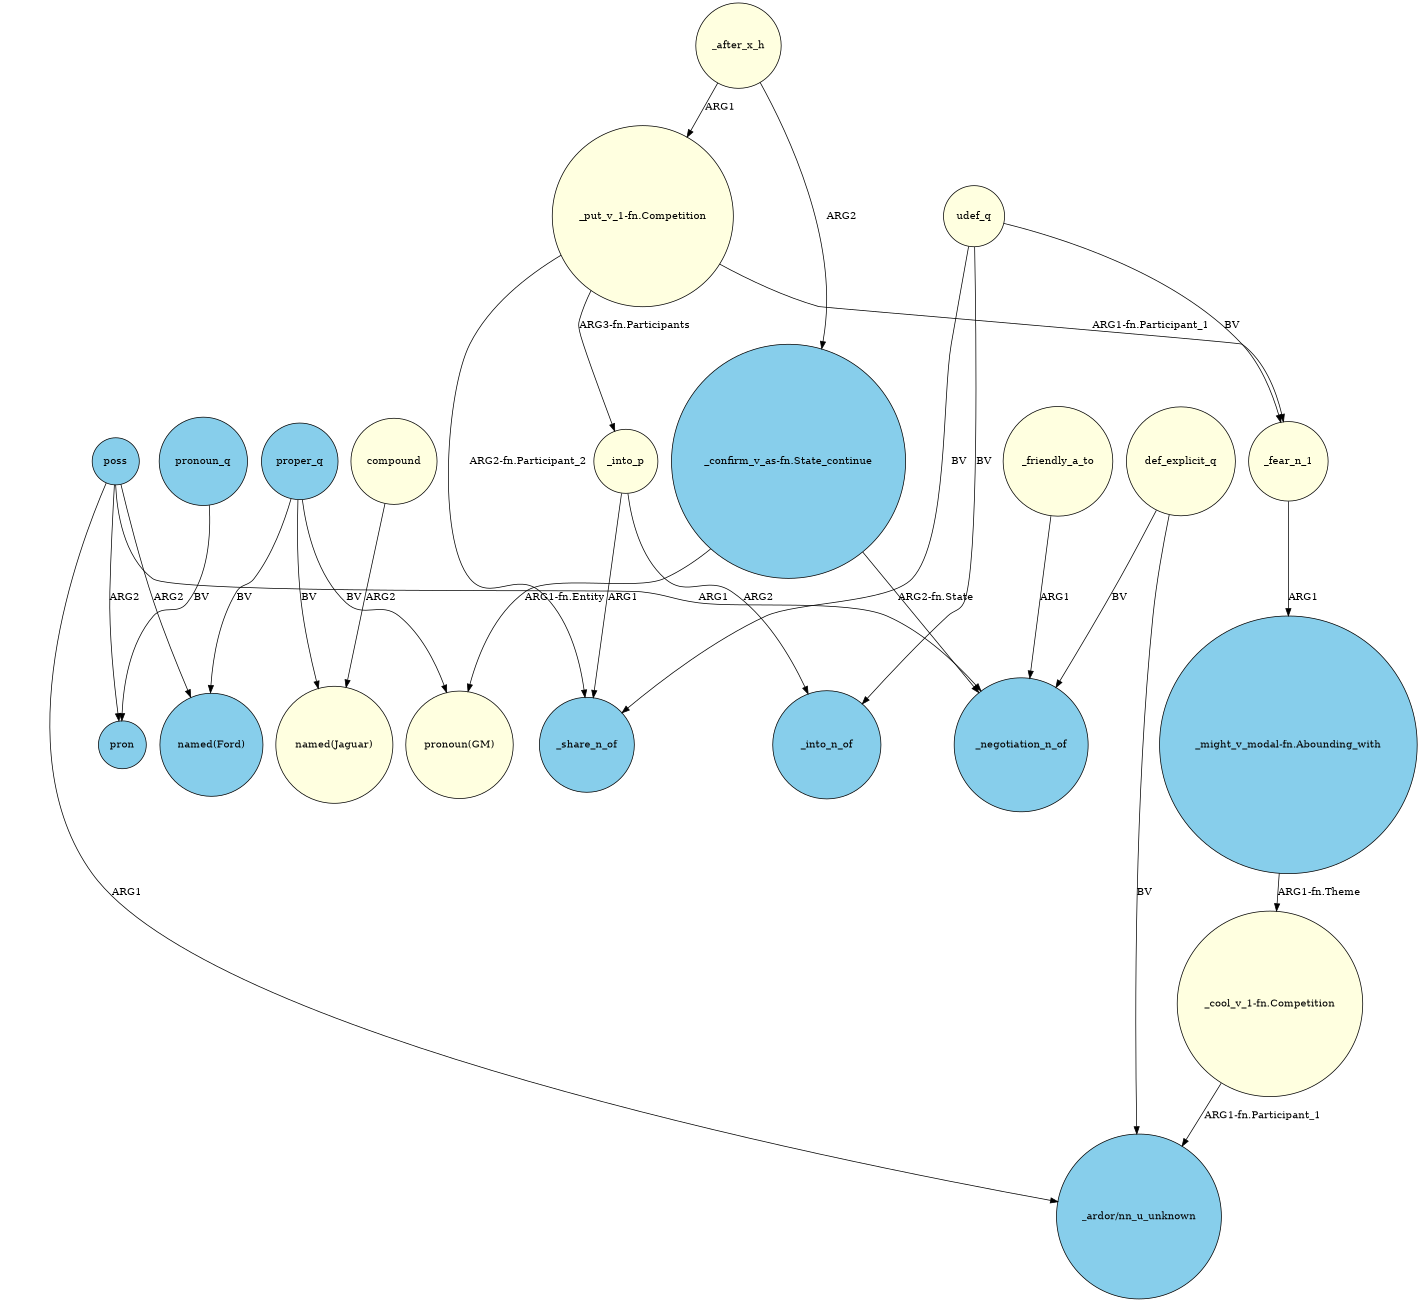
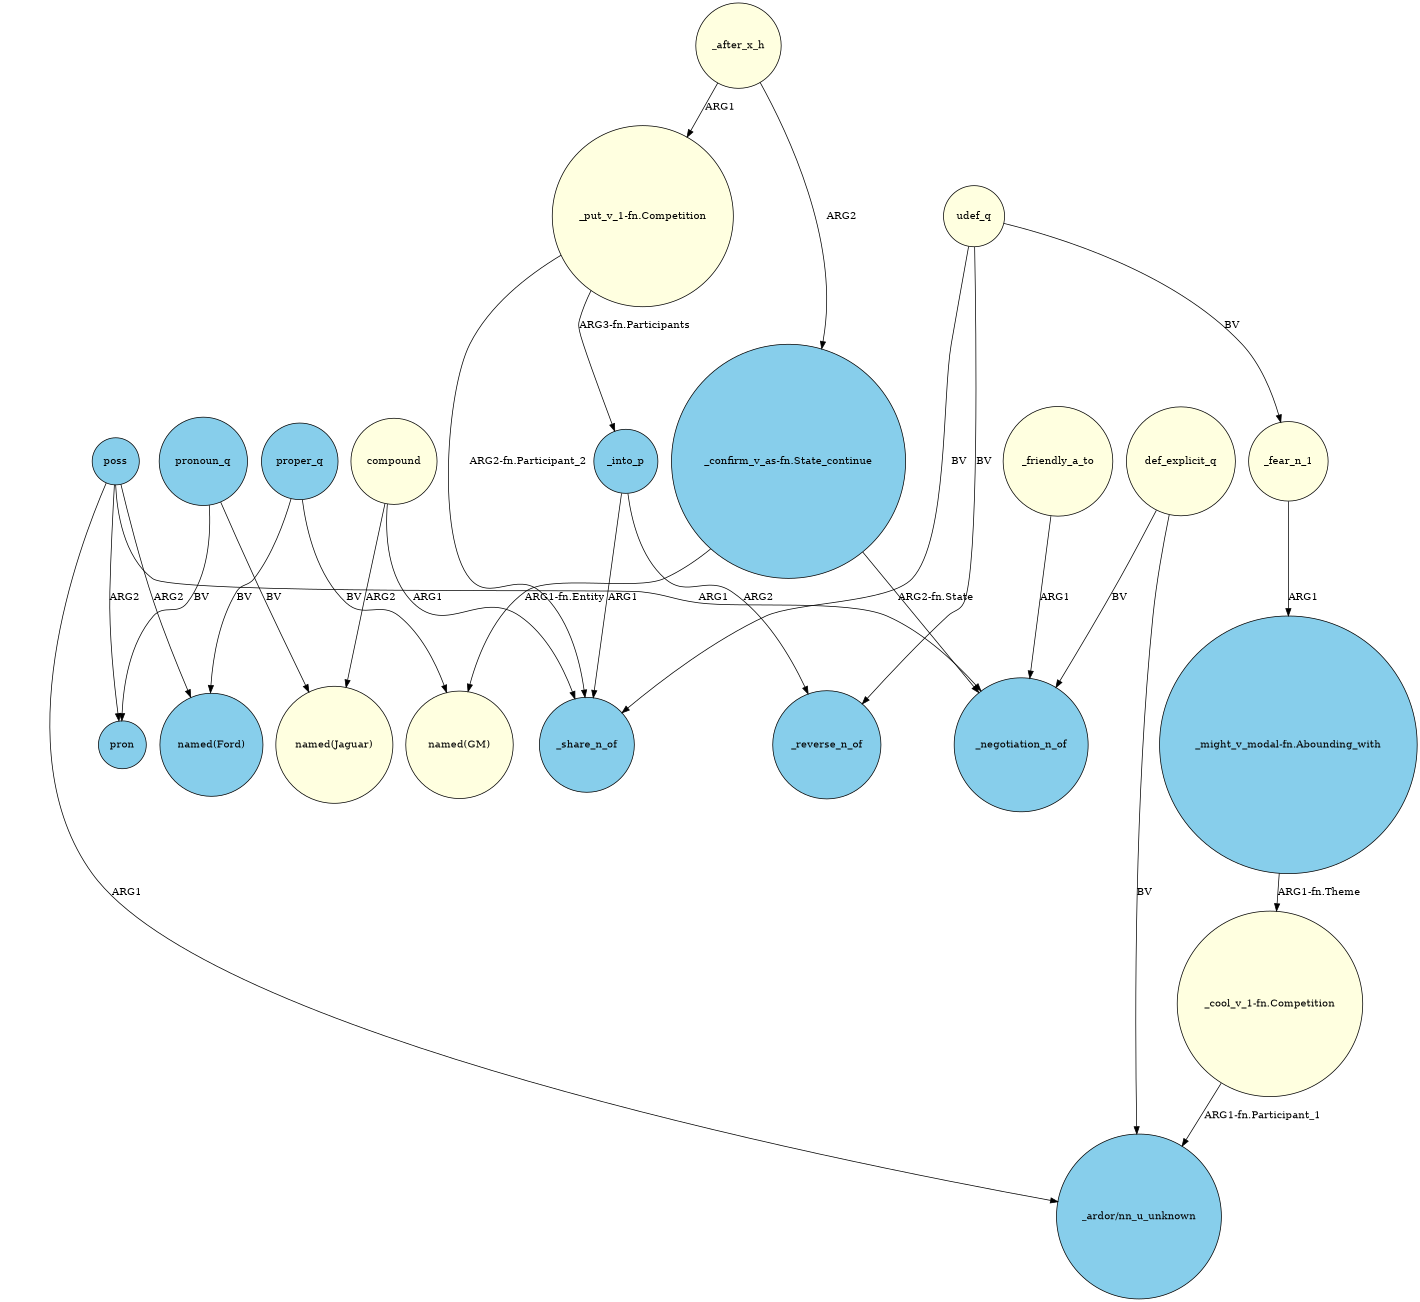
(1018, 324) -> none
(626, 461) -> (626, 461)
(301, 596) -> (262, 594)
none -> (460, 613)
(460, 745) -> (460, 745)
(827, 745) -> (827, 745)
